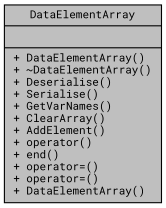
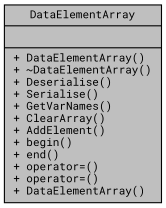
(53, 143) -> (43, 143)
